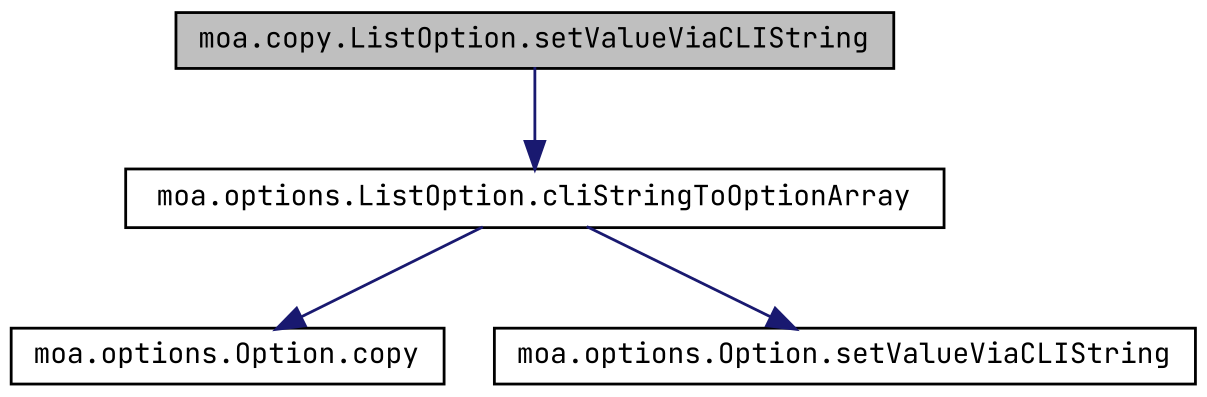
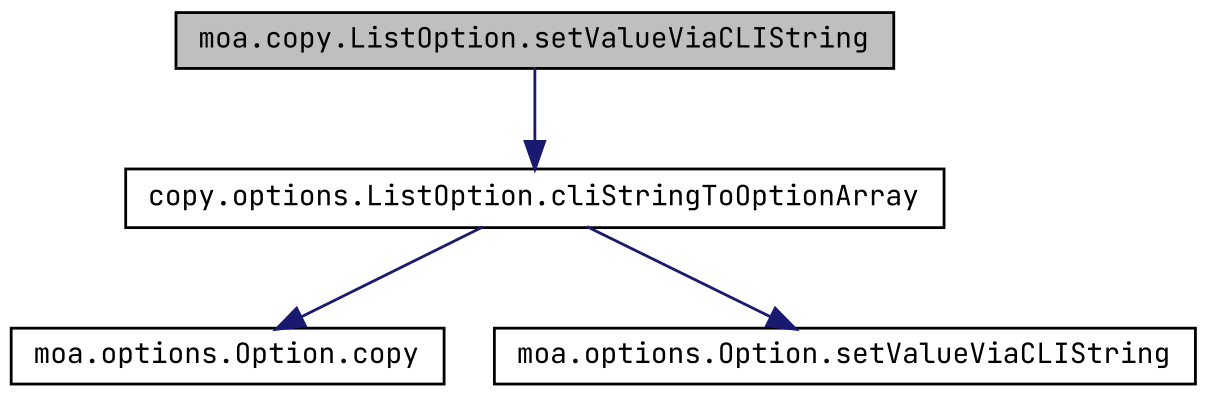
(535, 198) -> (535, 198)
